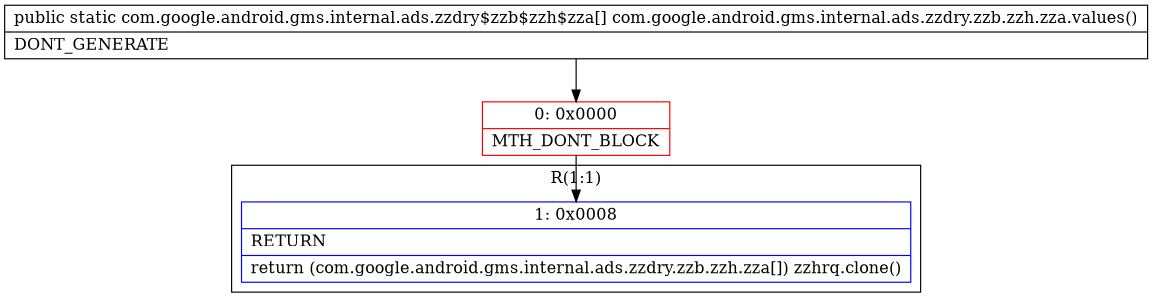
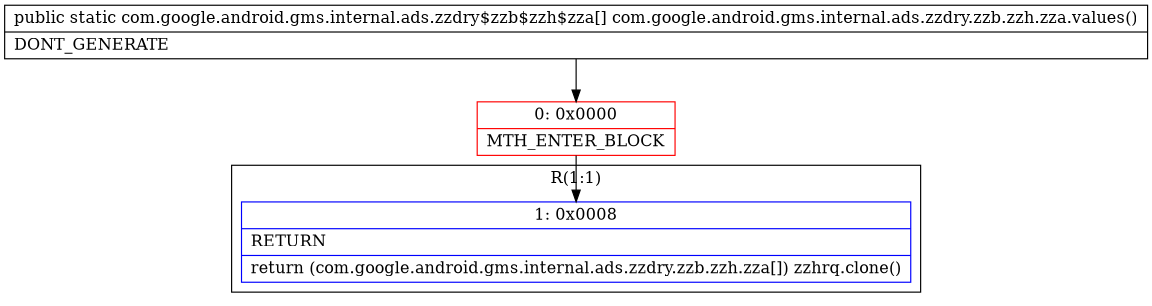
(576, 141) -> (576, 141)
